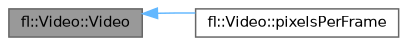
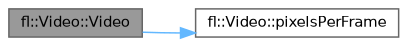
(177, 13) -> (161, 33)
